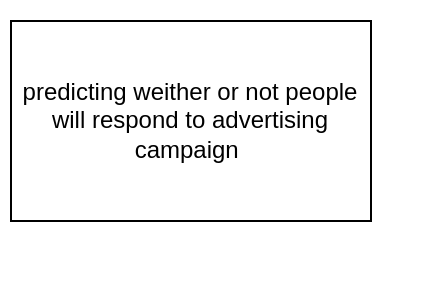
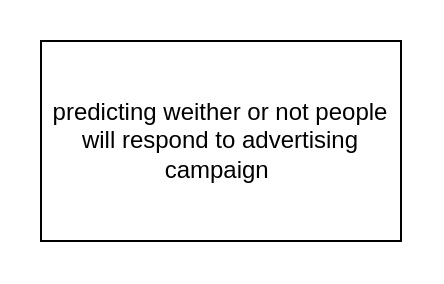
(191, 121) -> (221, 141)
